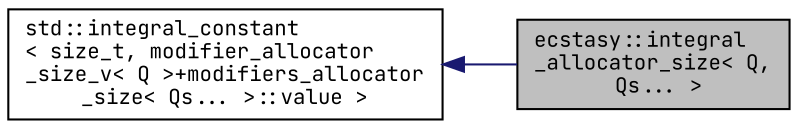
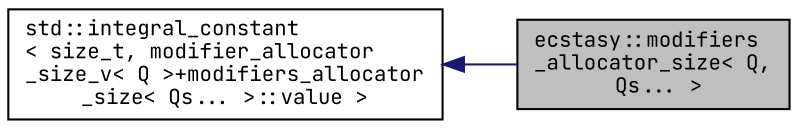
(653, 64) -> (653, 64)
